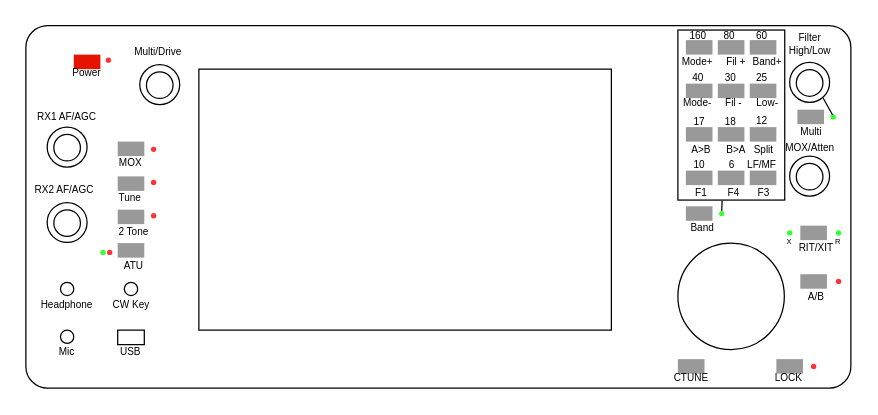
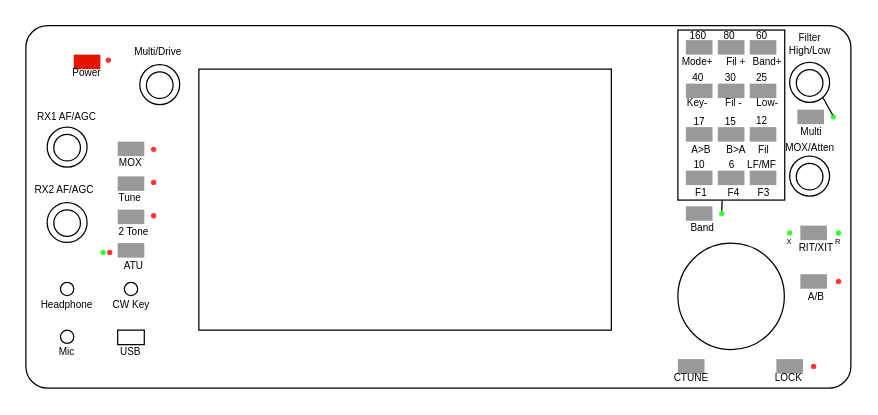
(698, 103) -> (698, 103)
(731, 122) -> (731, 122)
(764, 149) -> (764, 149)
